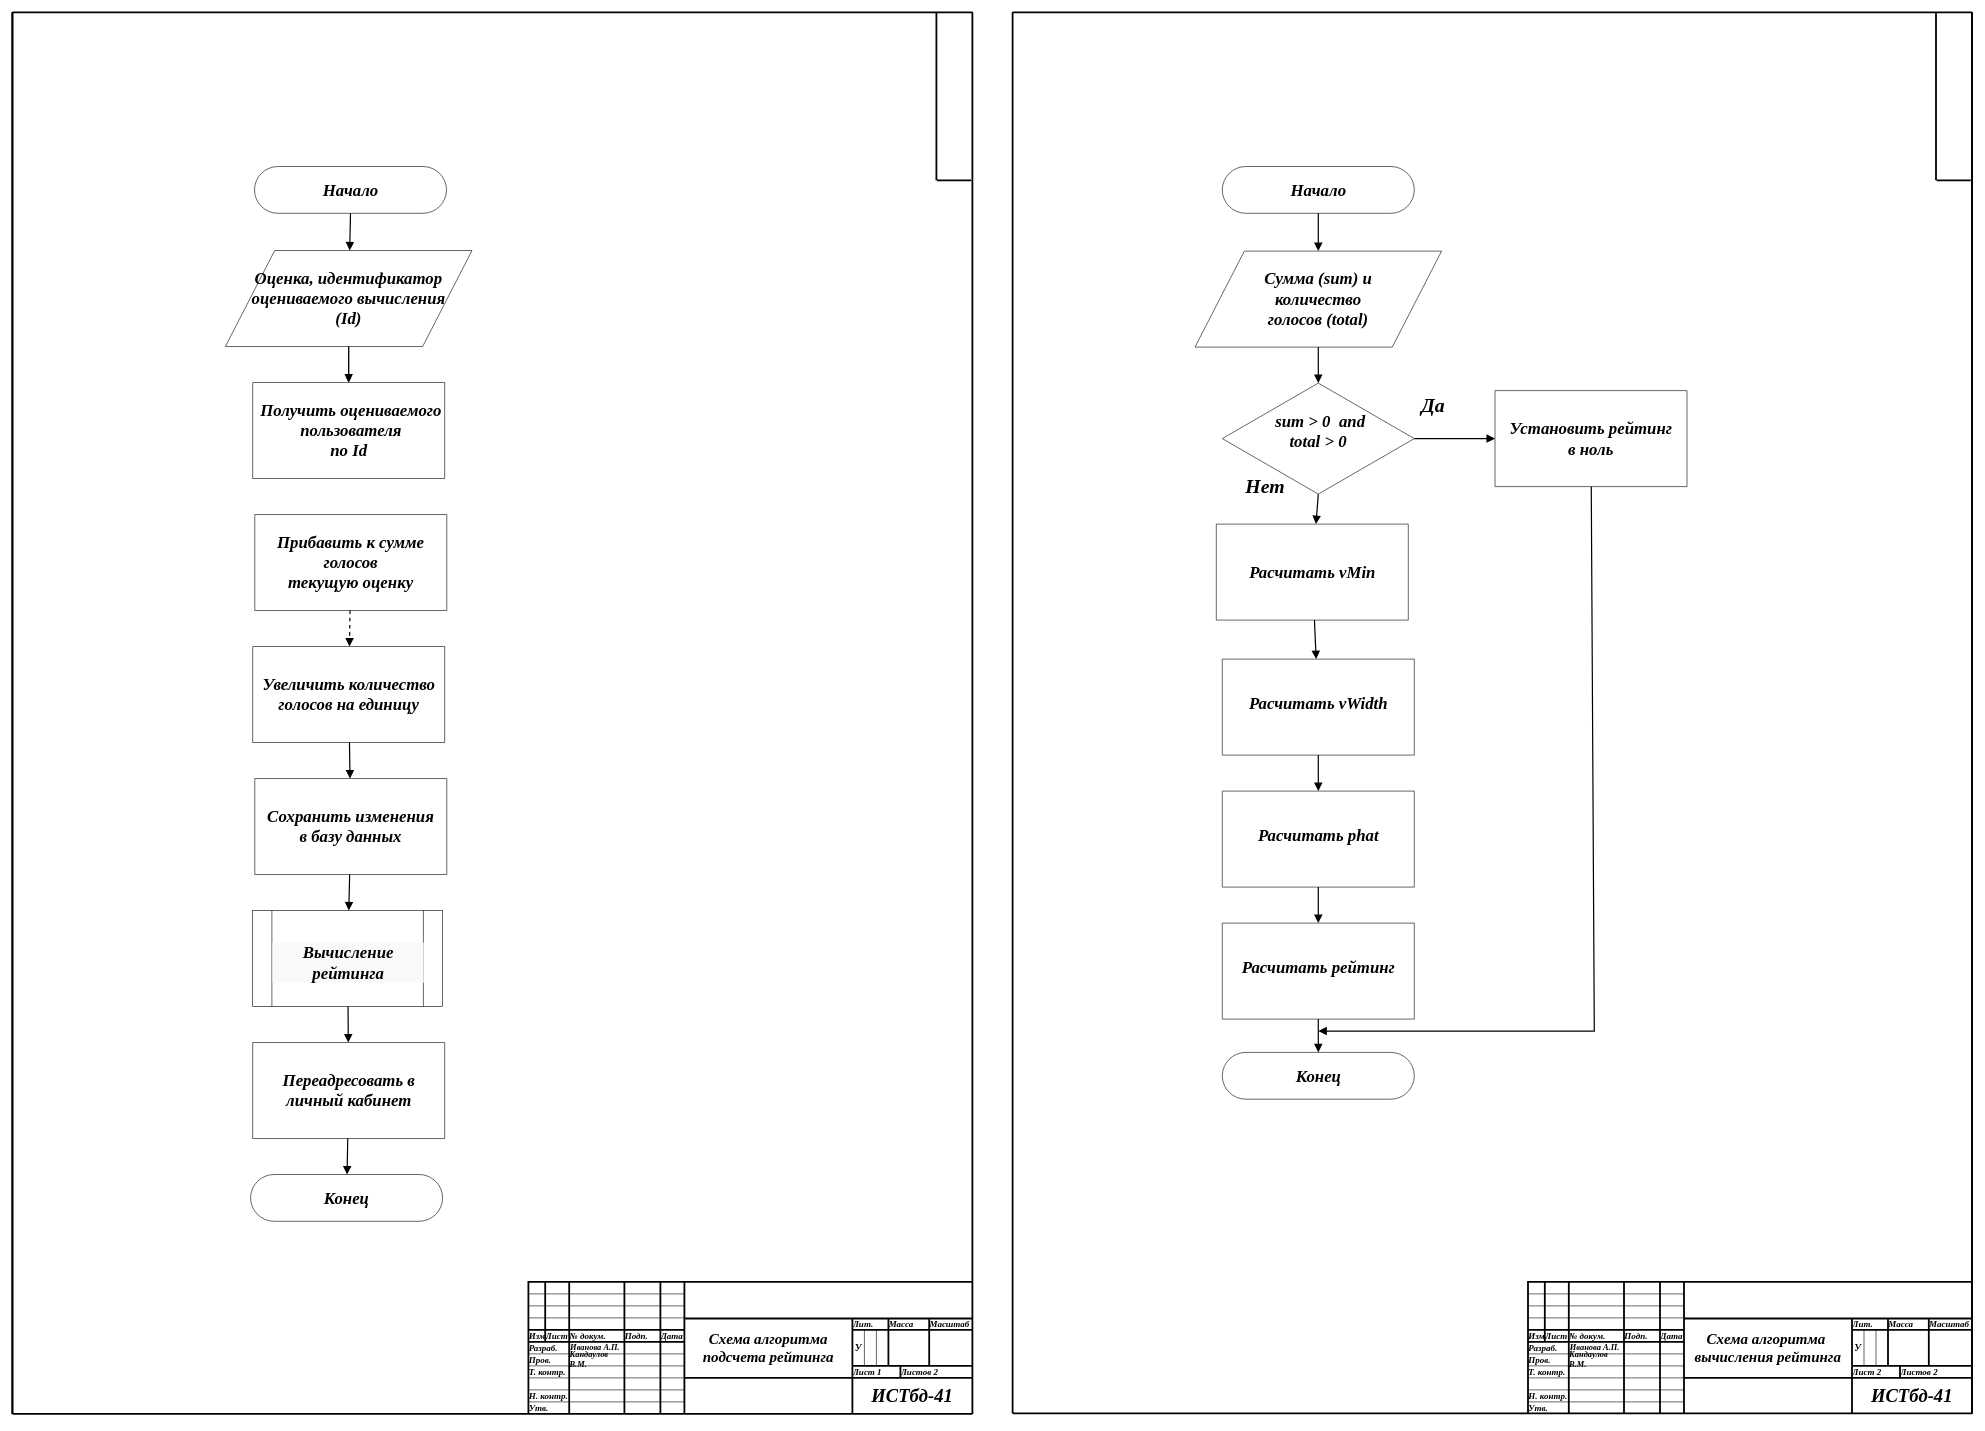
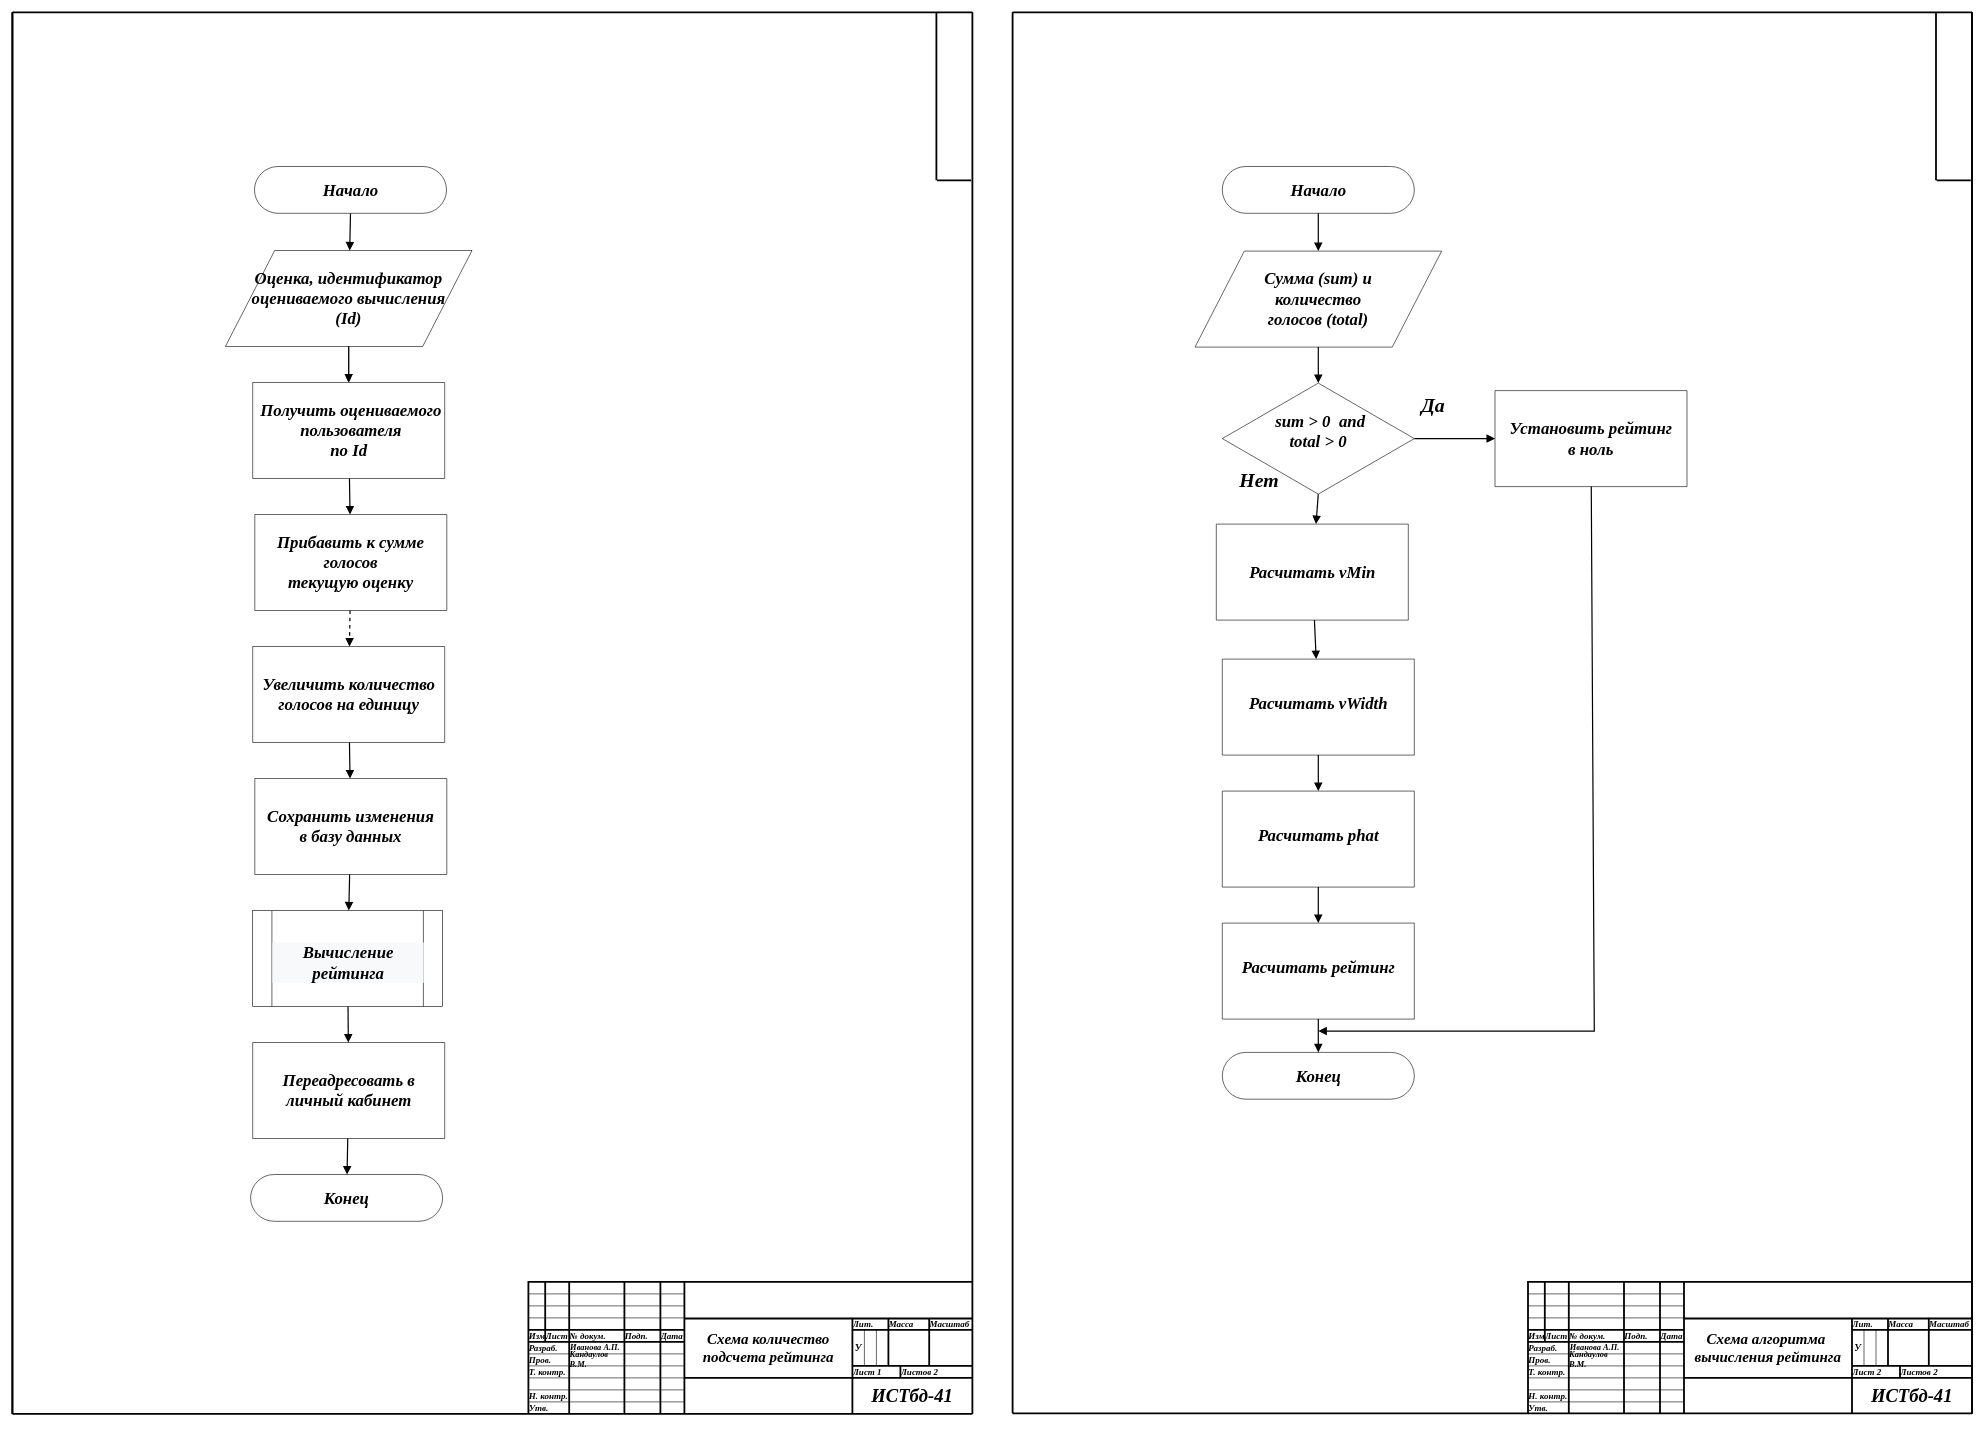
(1265, 487) -> (1259, 481)
none -> (350, 493)
(768, 1348) -> (768, 1348)
